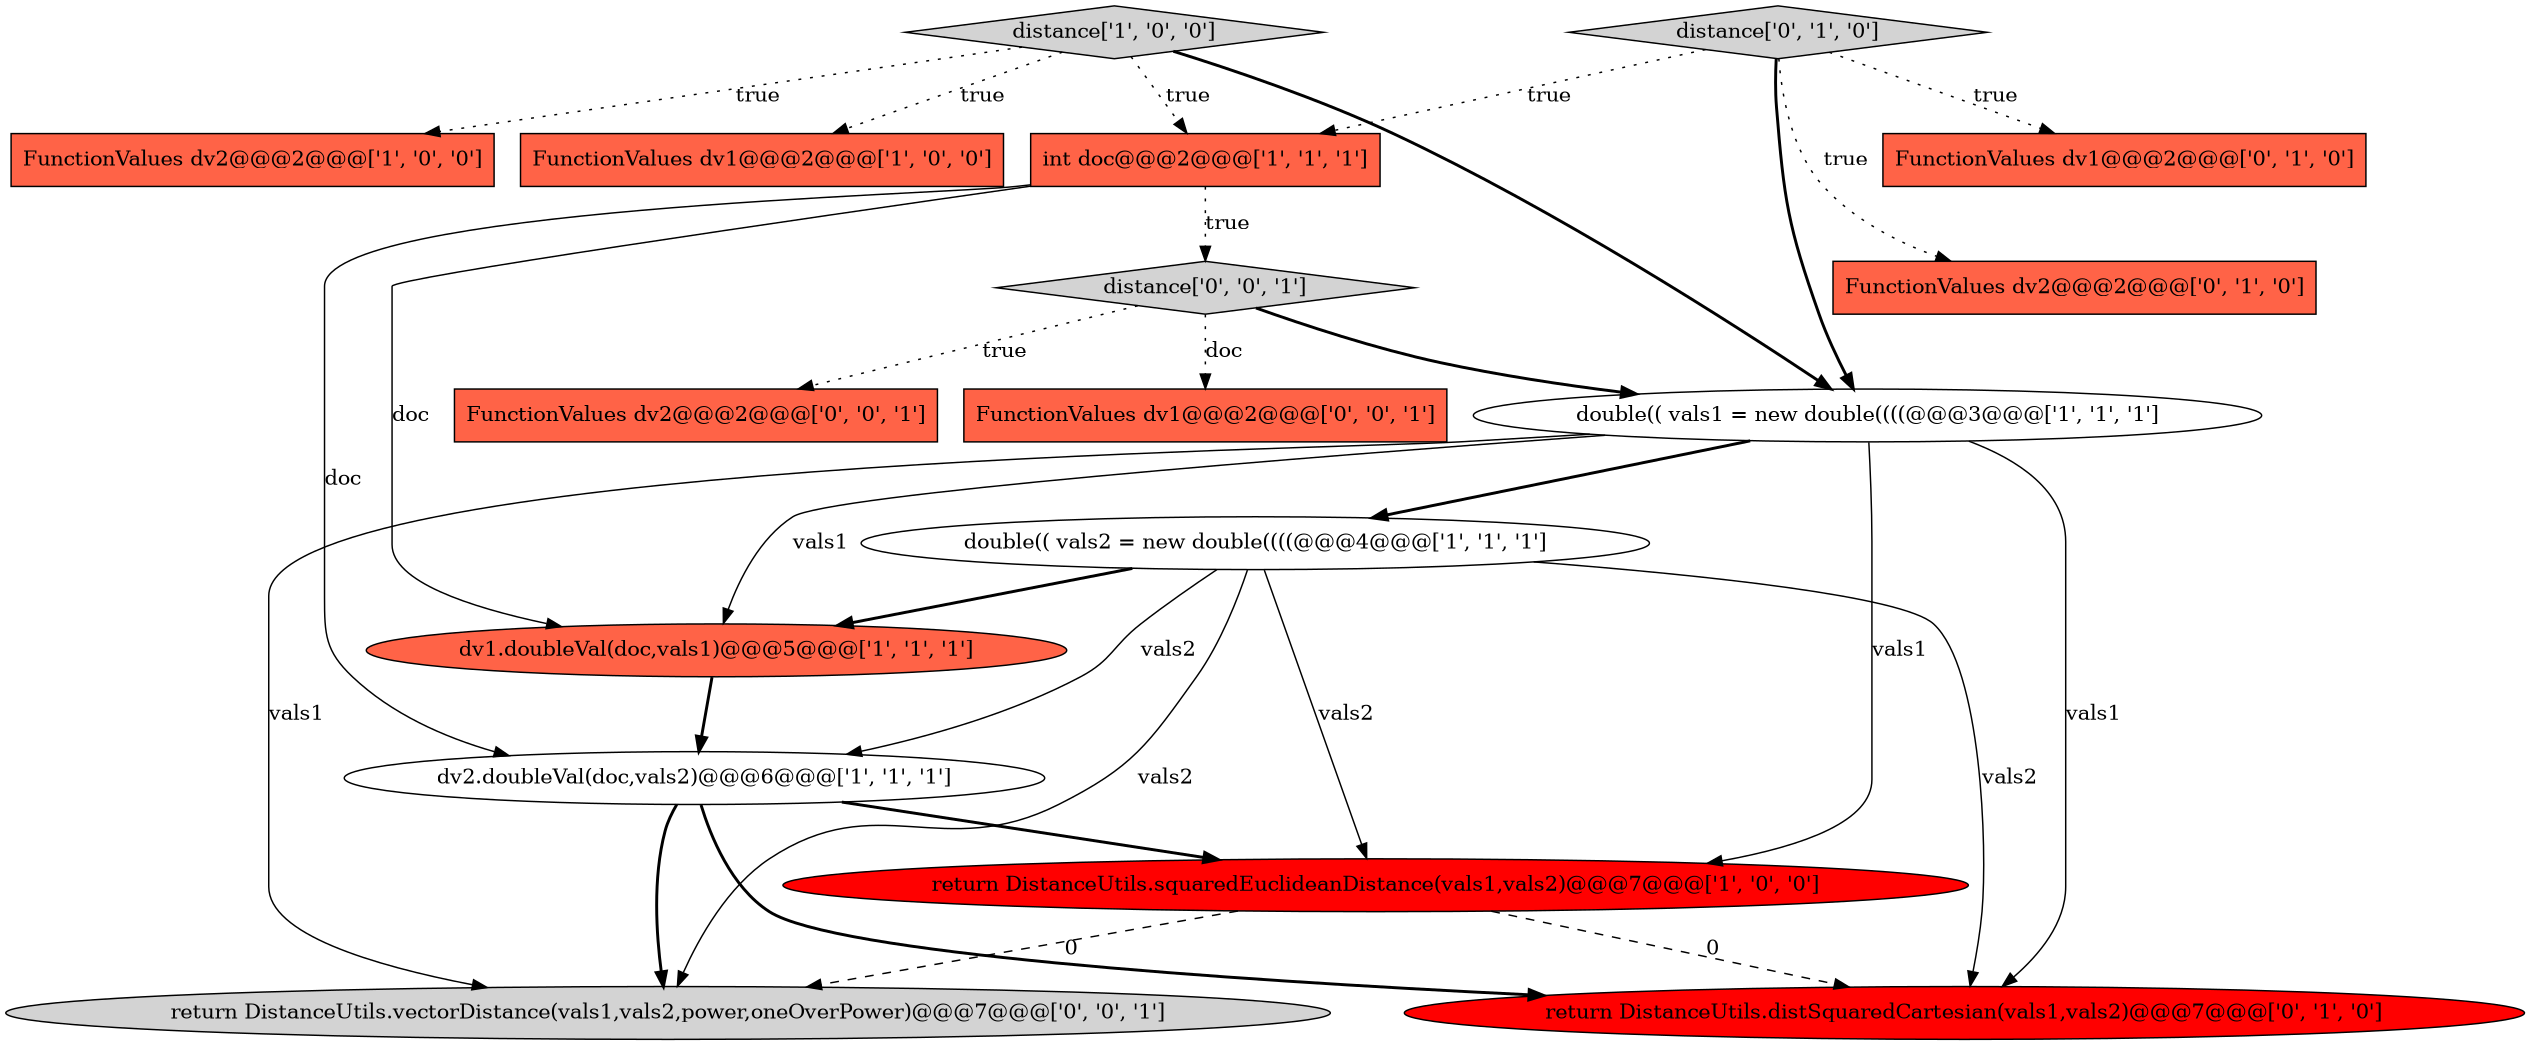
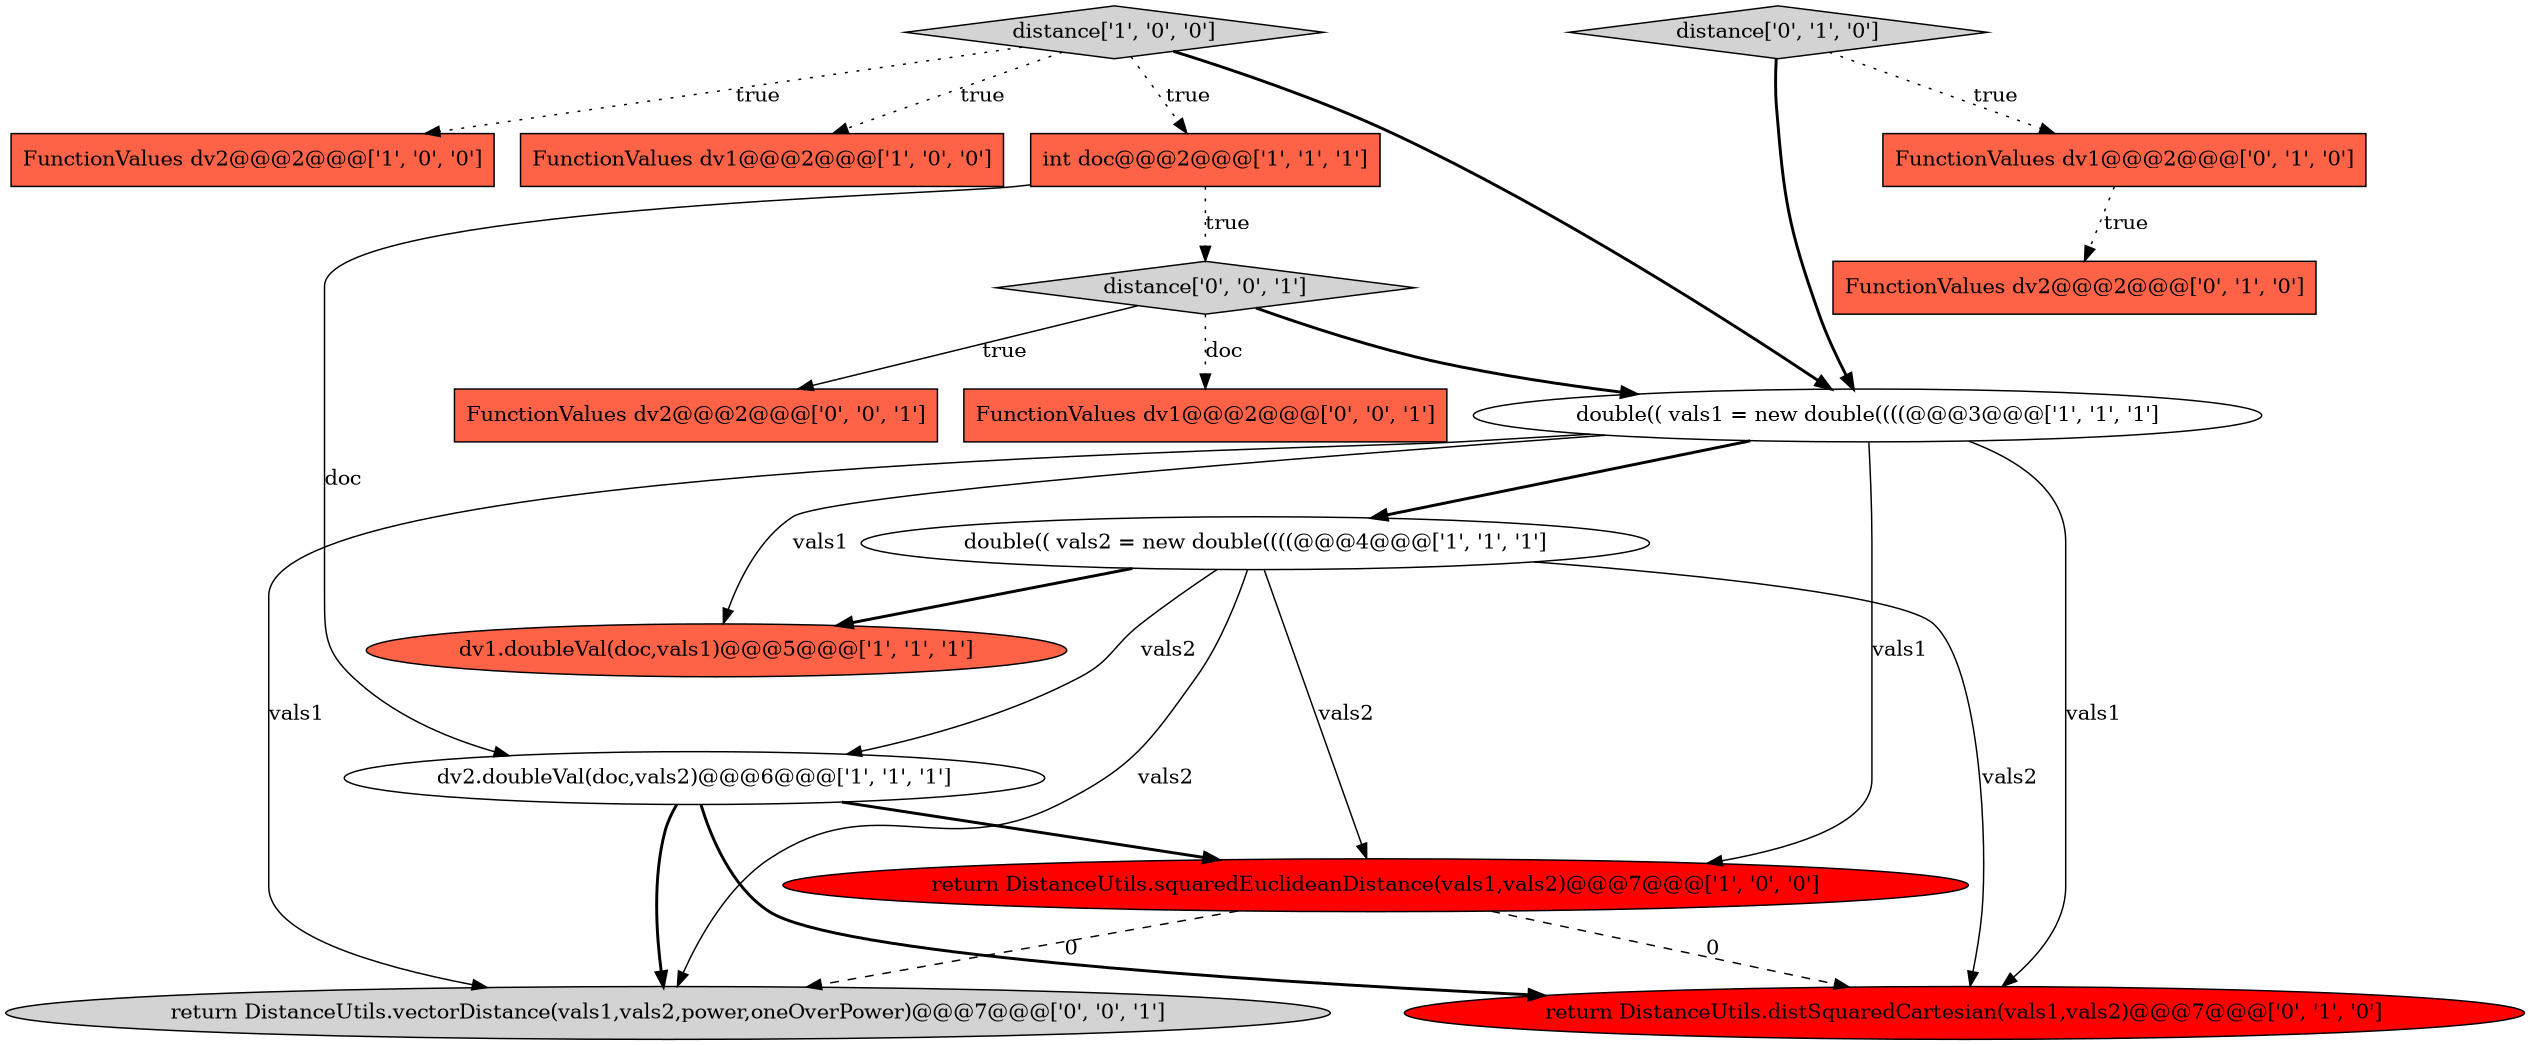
(1520, 90) -> none
(1822, 185) -> (2102, 217)
(493, 266) -> none
(975, 346) -> (975, 346)
(707, 707) -> none
